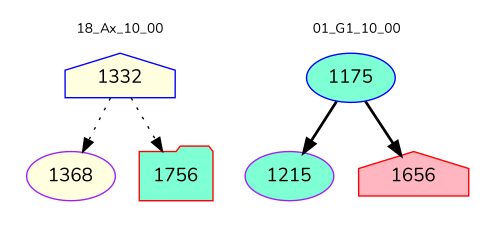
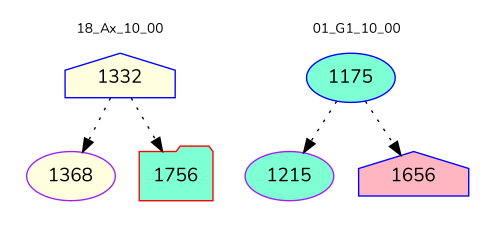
(324, 121) -> (324, 121)
(379, 123) -> (379, 123)
(414, 176) -> (414, 176)
